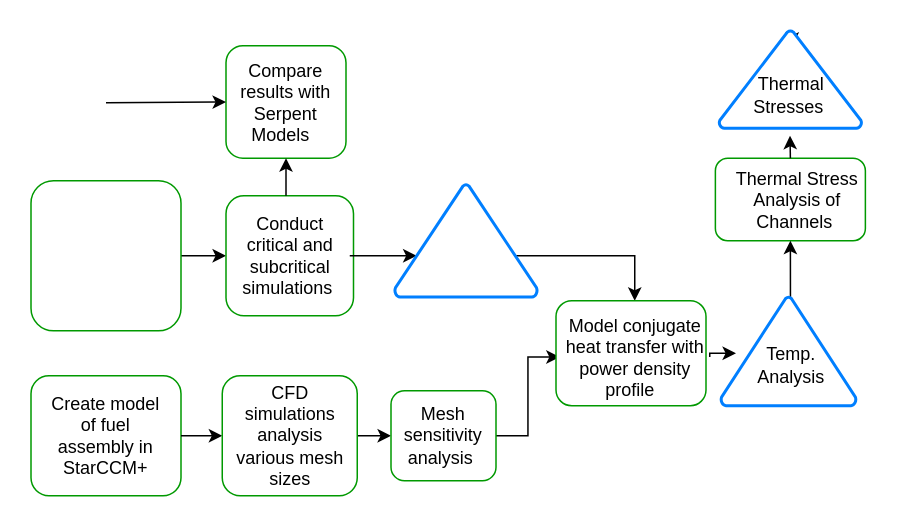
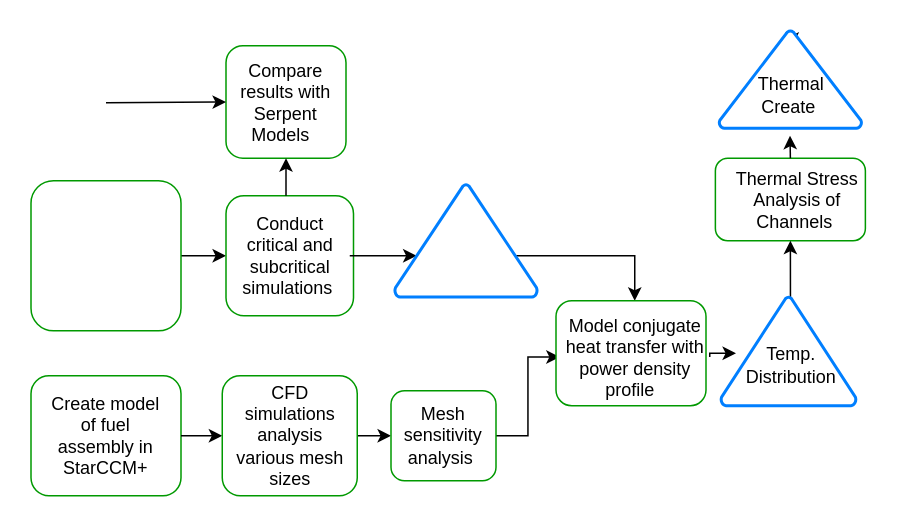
(791, 95) -> (791, 95)
(791, 365) -> (791, 365)
